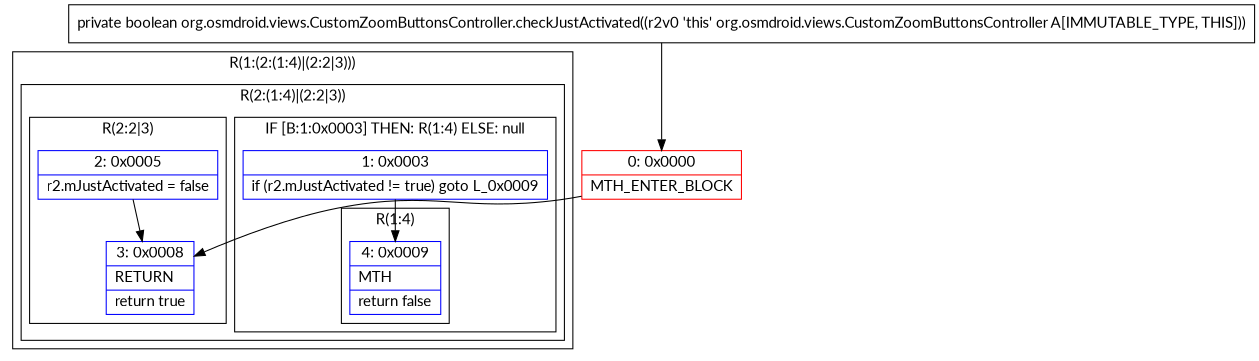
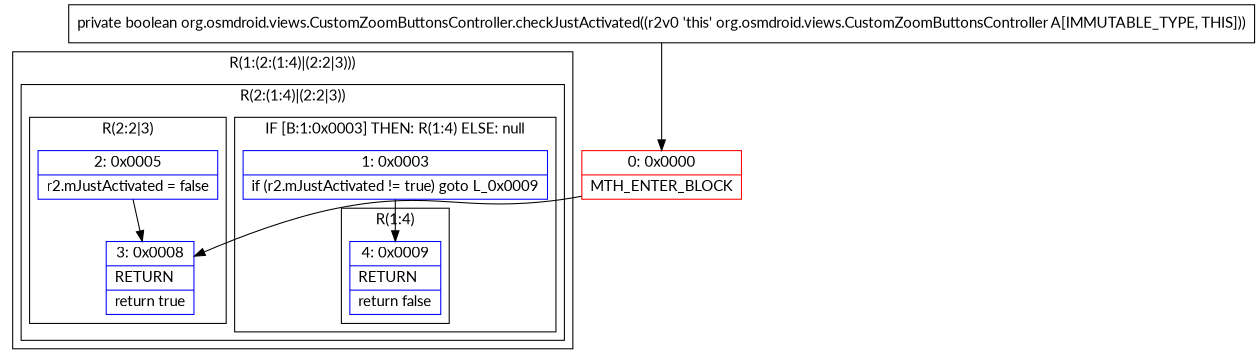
(375, 277) -> (388, 277)
